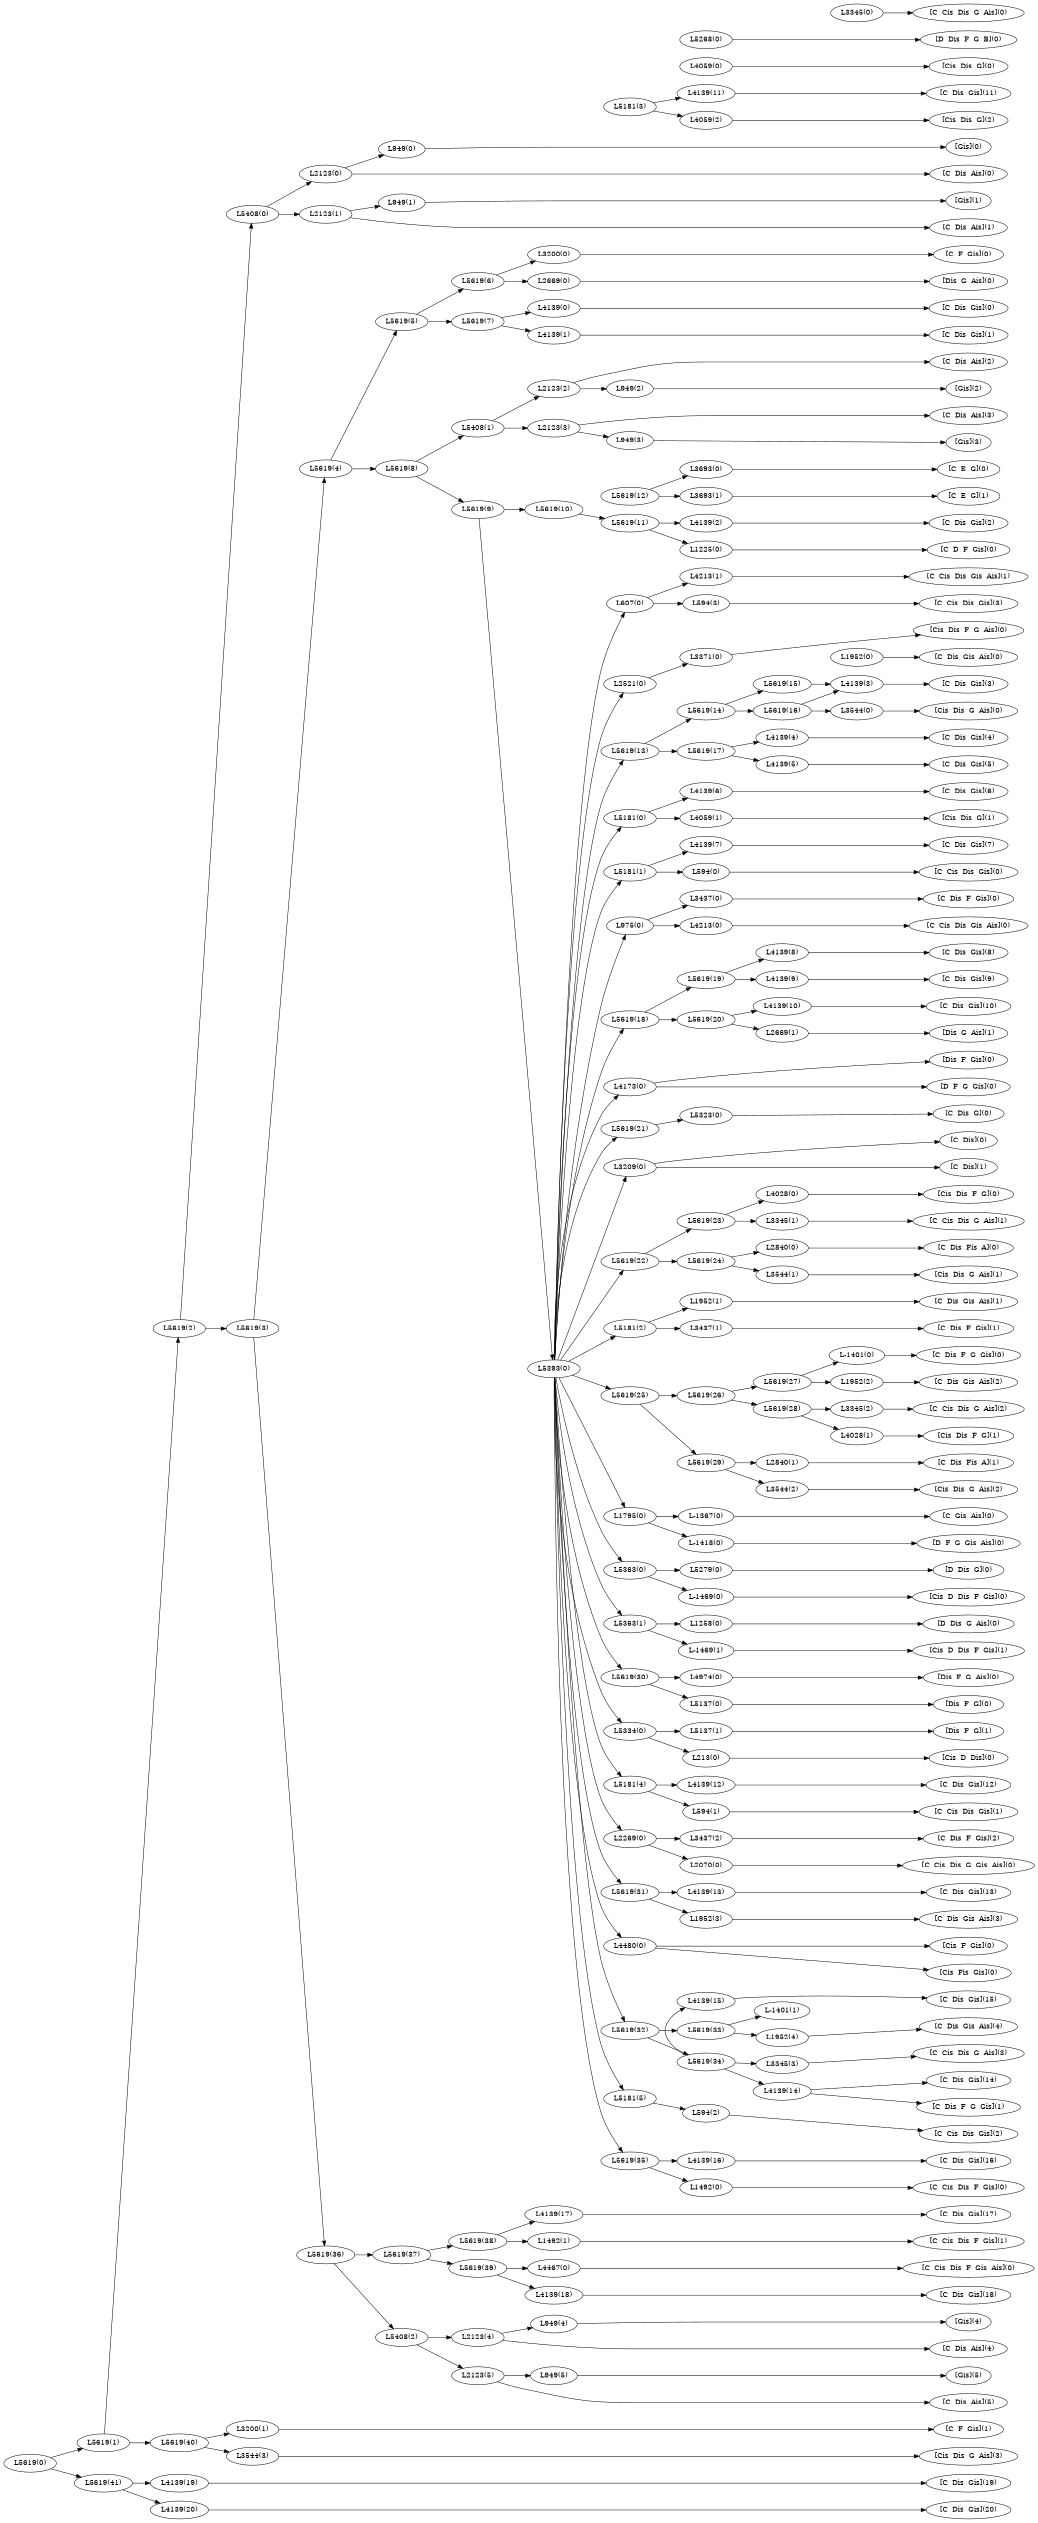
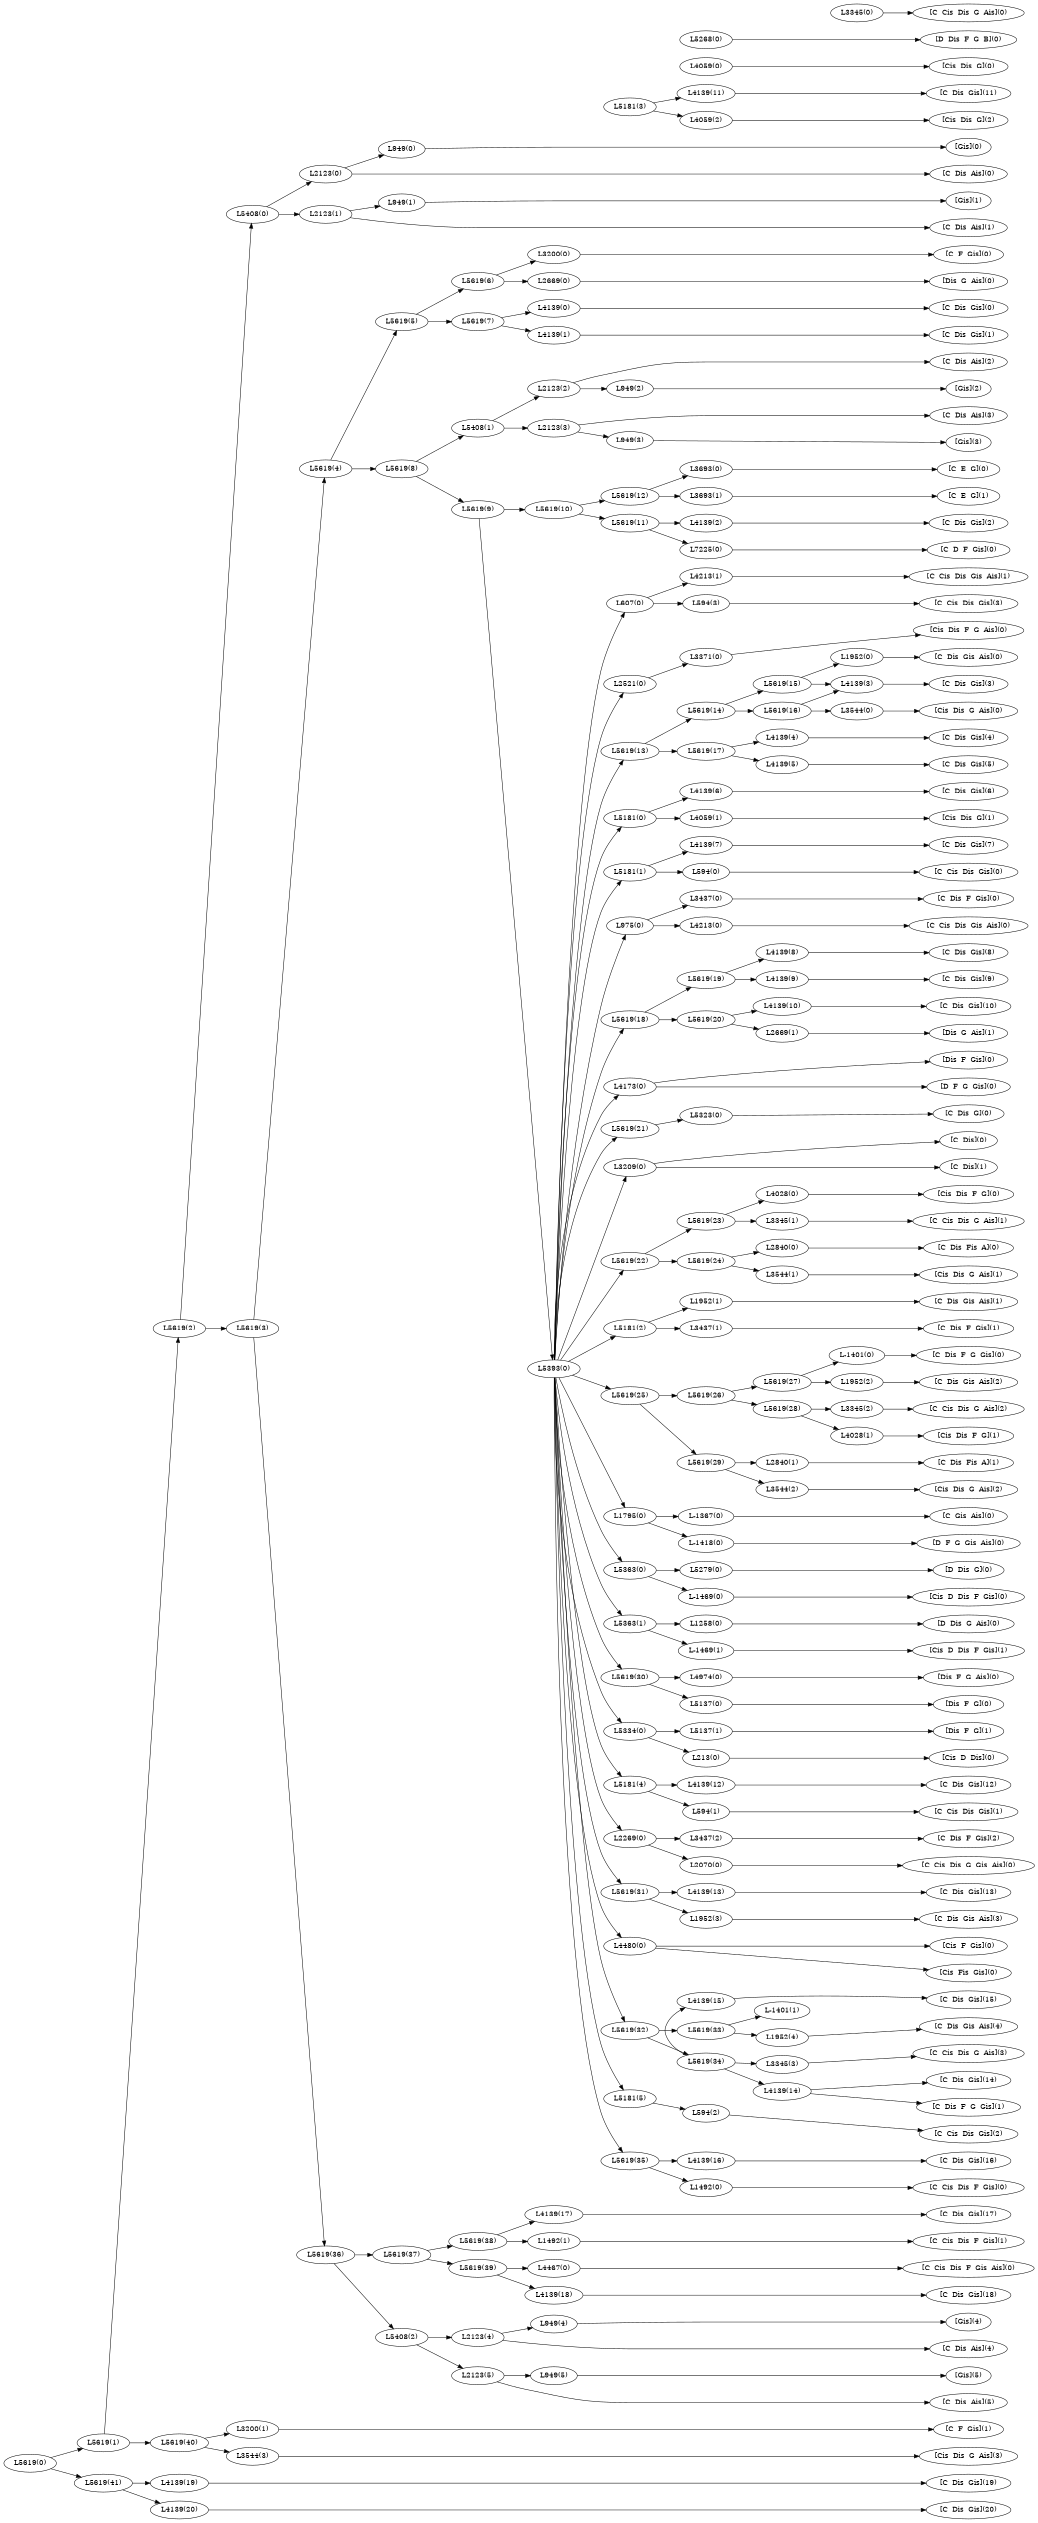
none -> (589, 503)
(706, 550) -> (706, 550)
none -> (818, 671)
